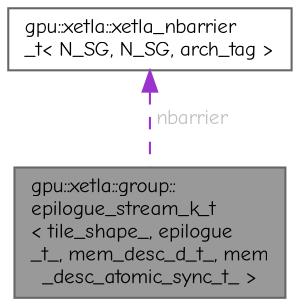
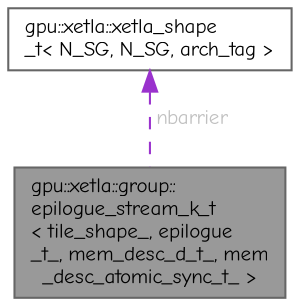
(150, 39) -> (150, 39)
